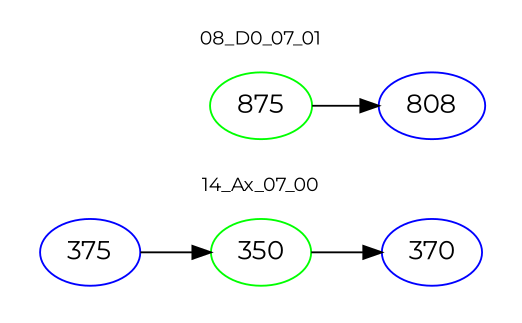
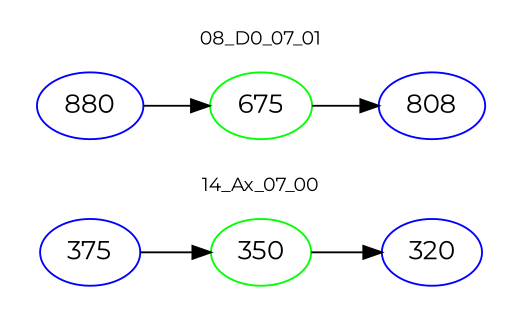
none -> (90, 106)
(261, 106) -> (261, 106)
(432, 252) -> (432, 252)
